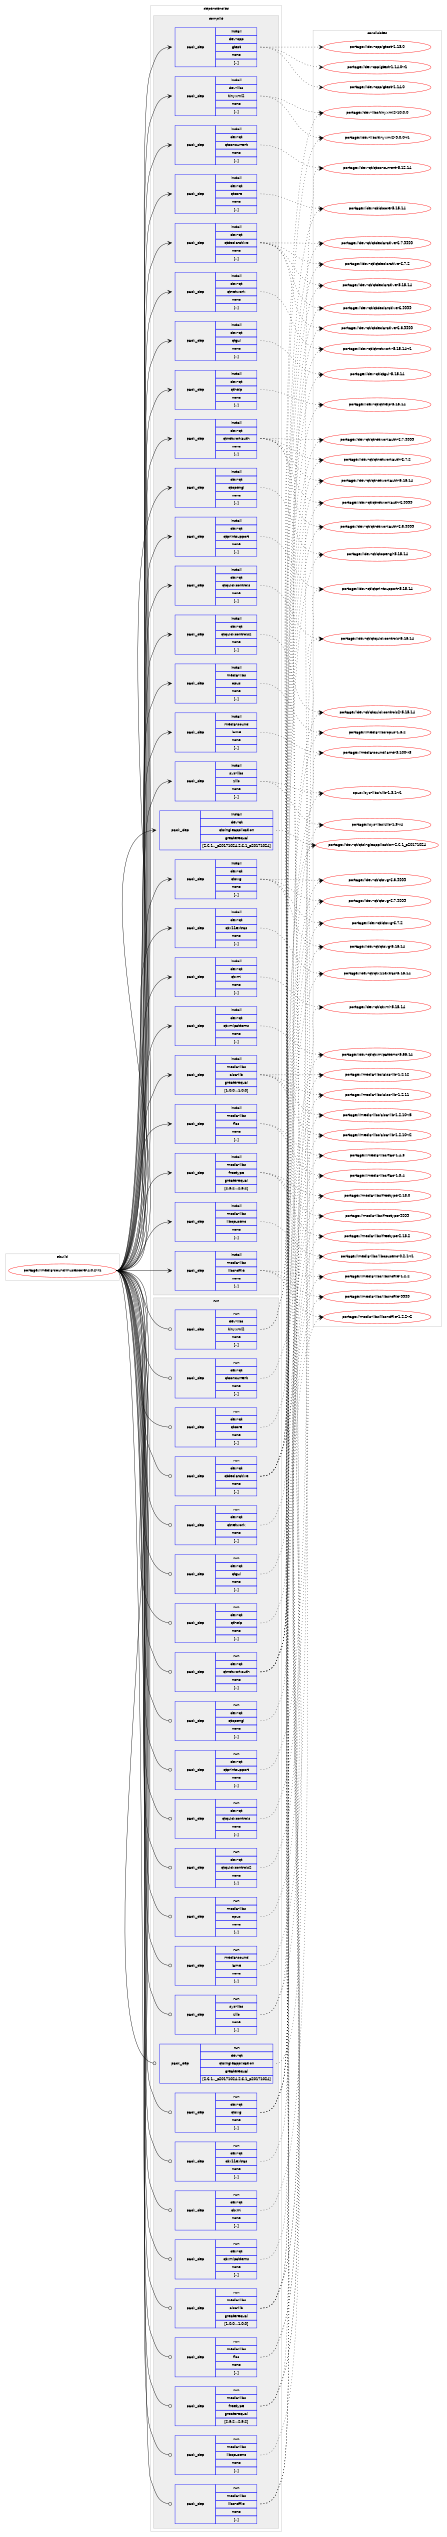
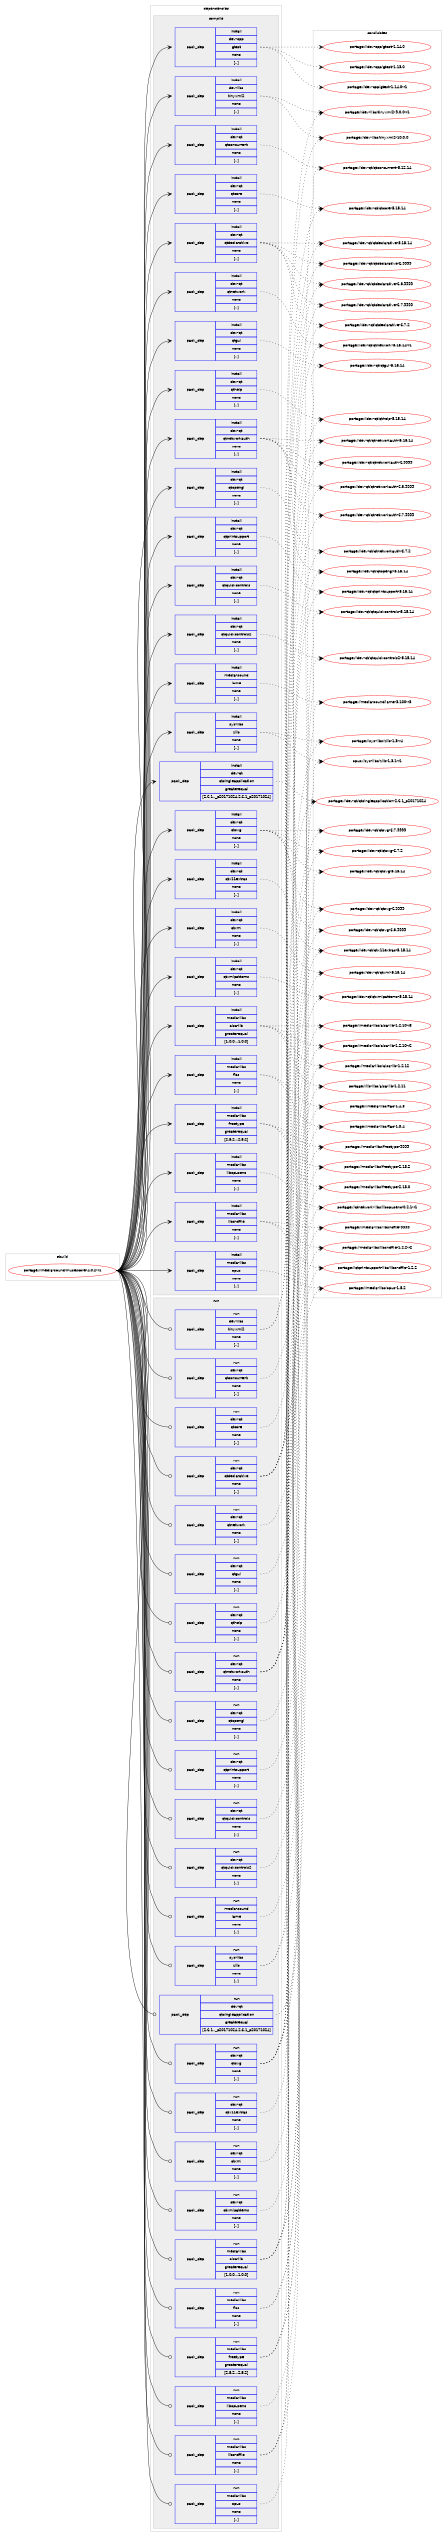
none -> (377, 909)
(377, 1055) -> (377, 997)
(377, 1095) -> (377, 1086)
(377, 1256) -> (377, 1208)
(377, 1277) -> (377, 1268)
